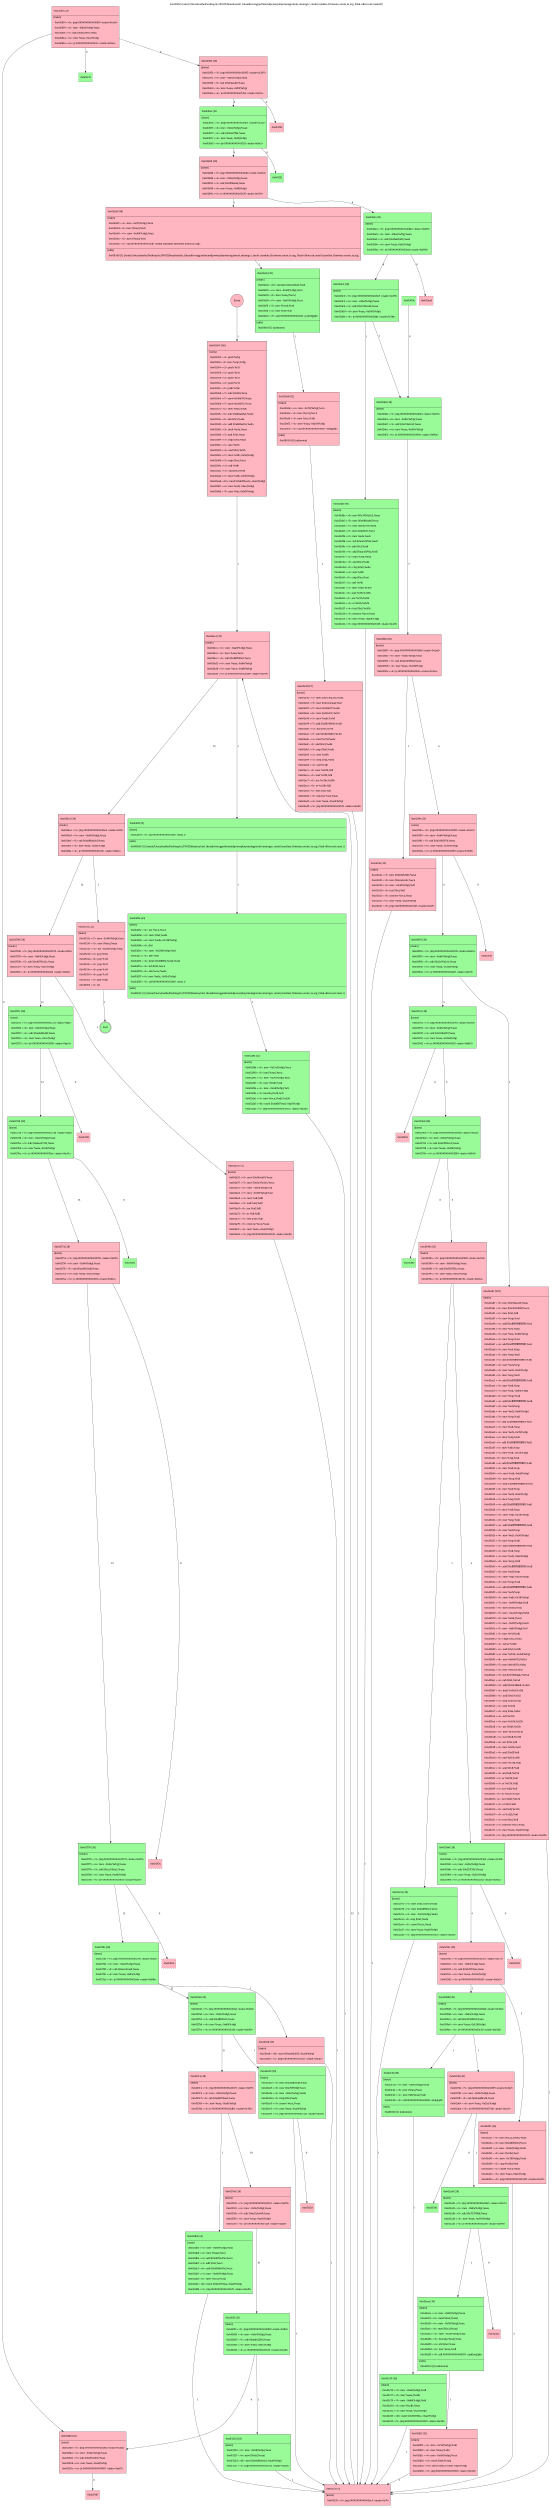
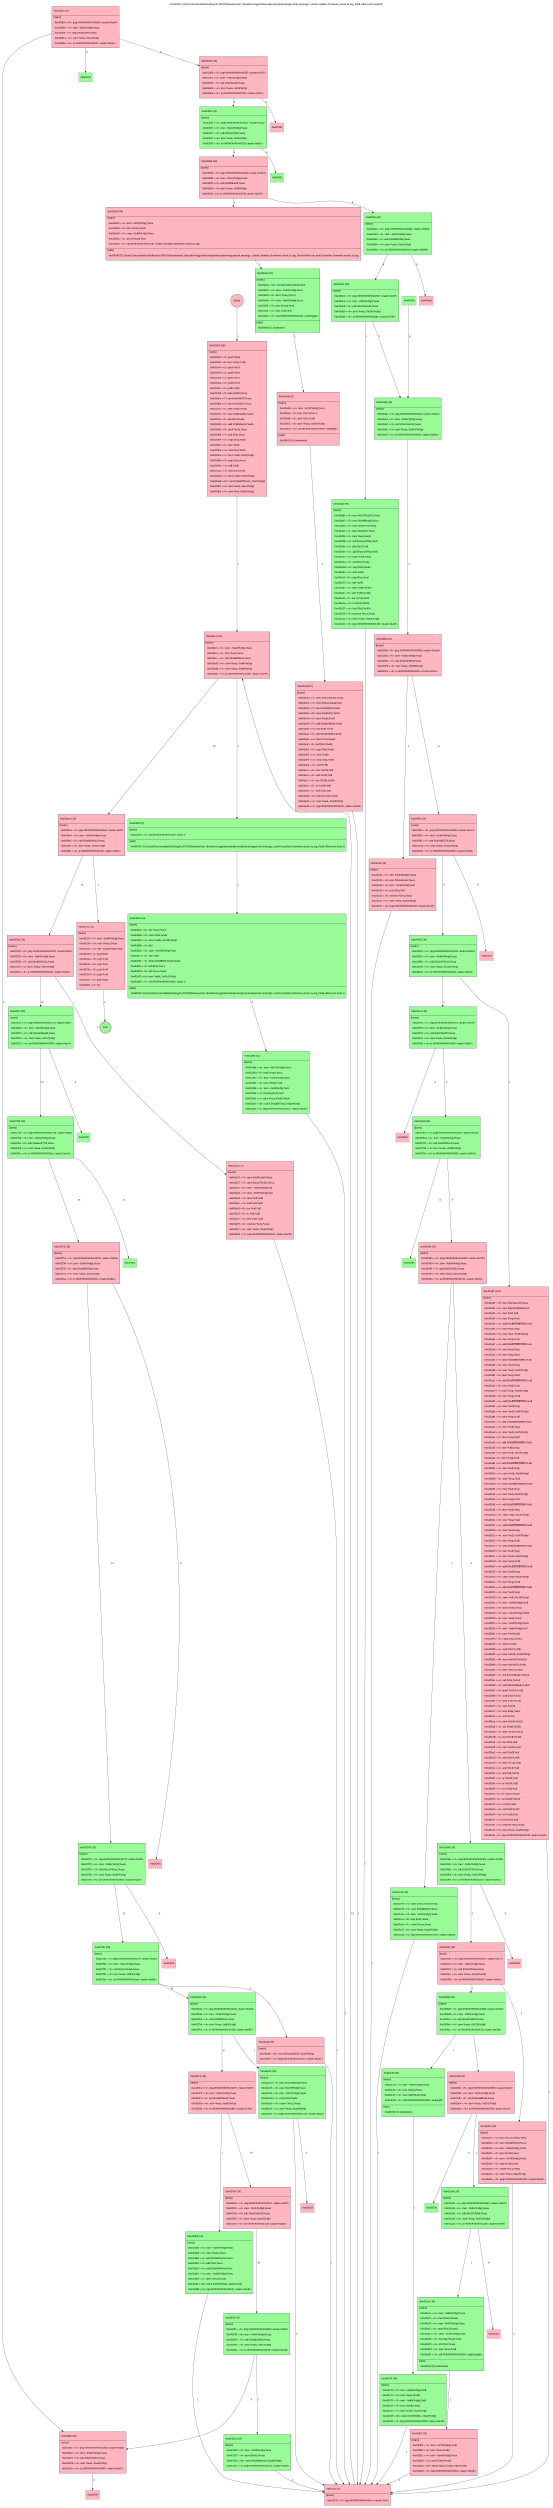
(84, 1138) -> (84, 1138)
